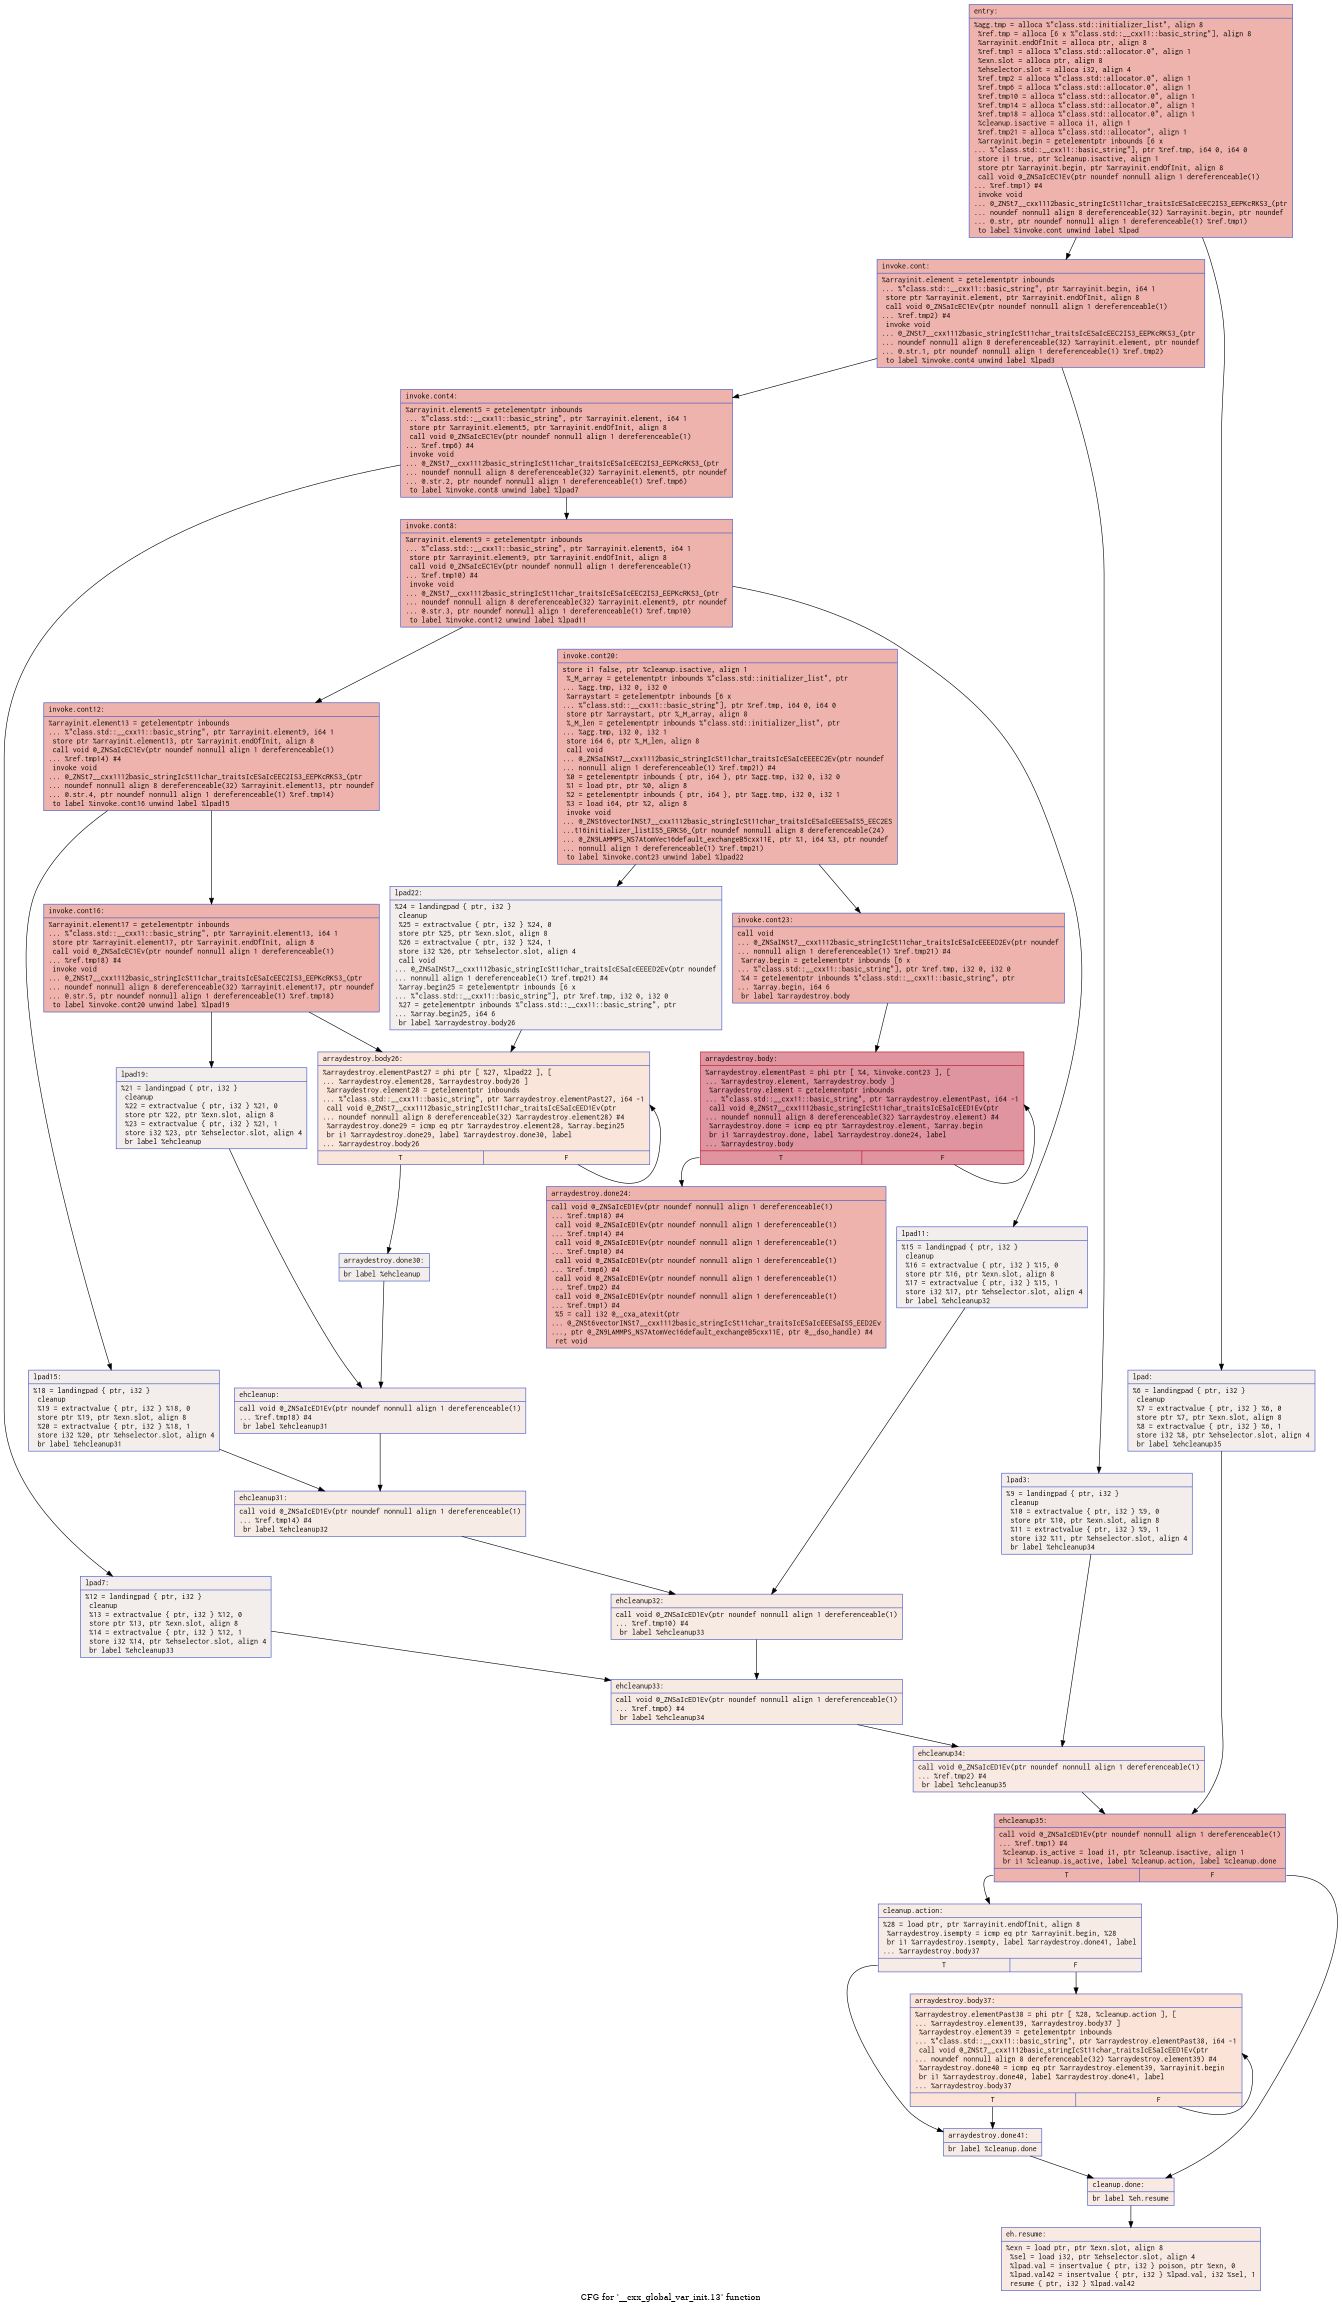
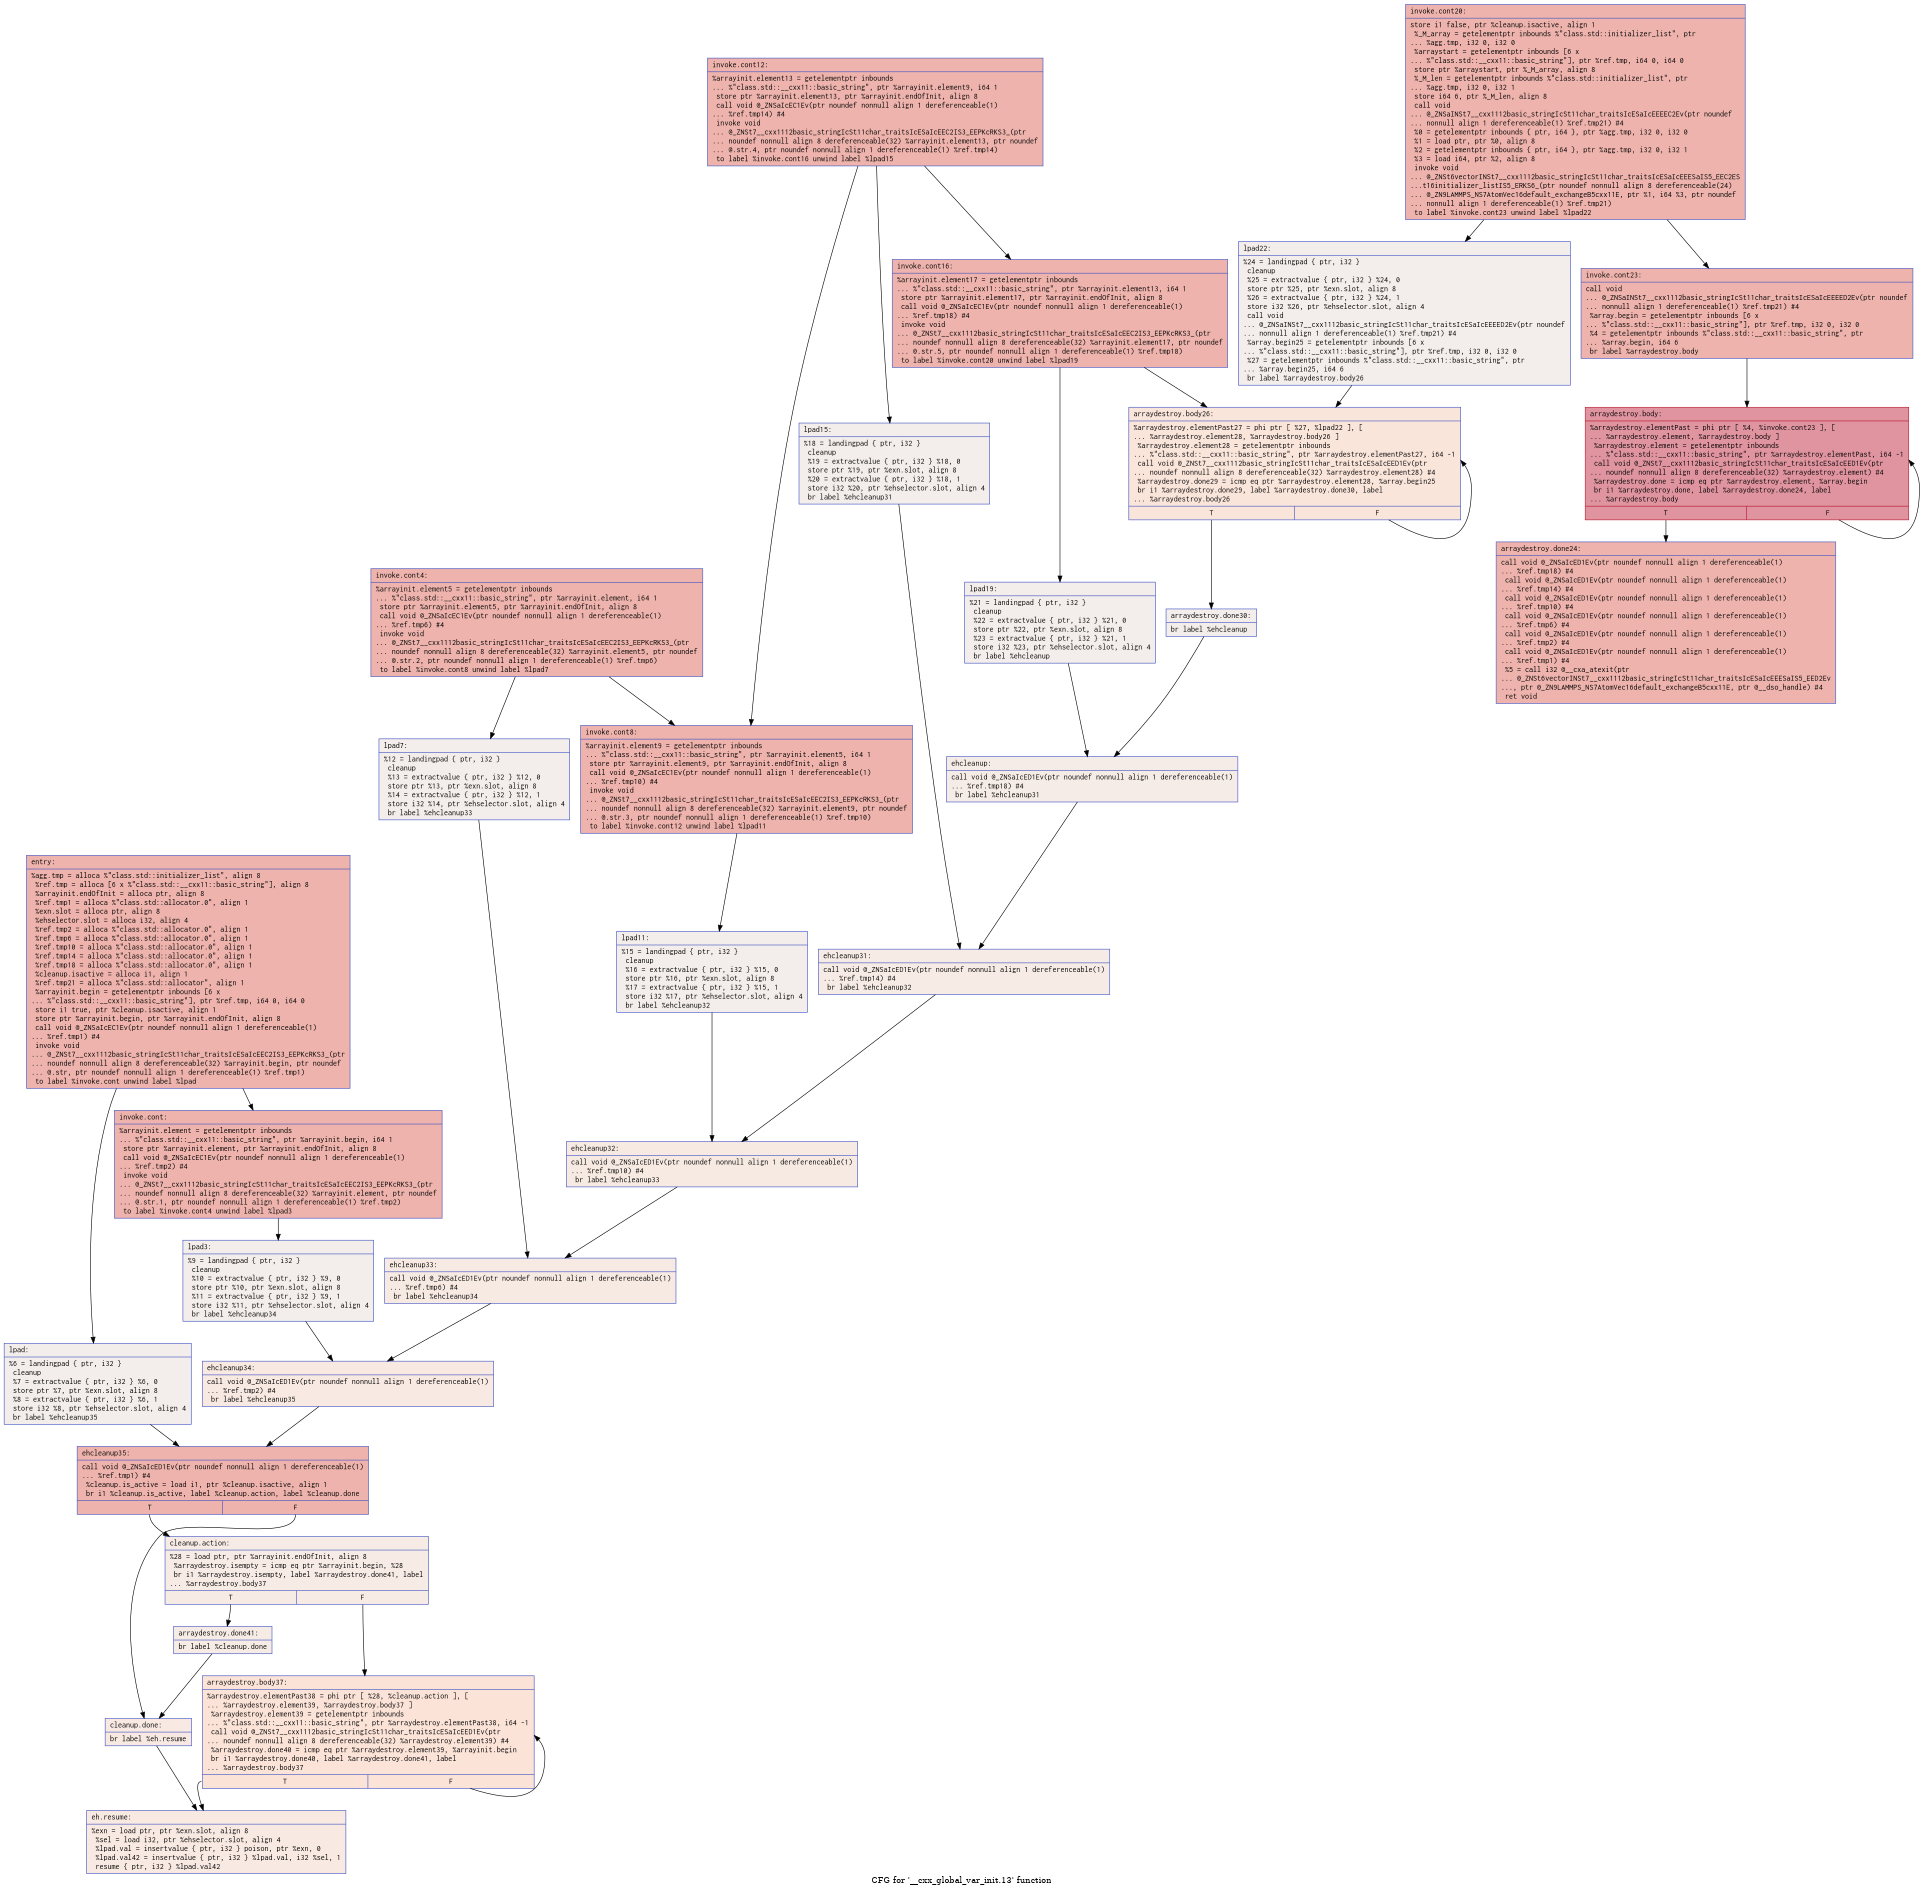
(808, 377) -> none
(392, 664) -> (788, 439)
(993, 2115) -> (198, 1792)
